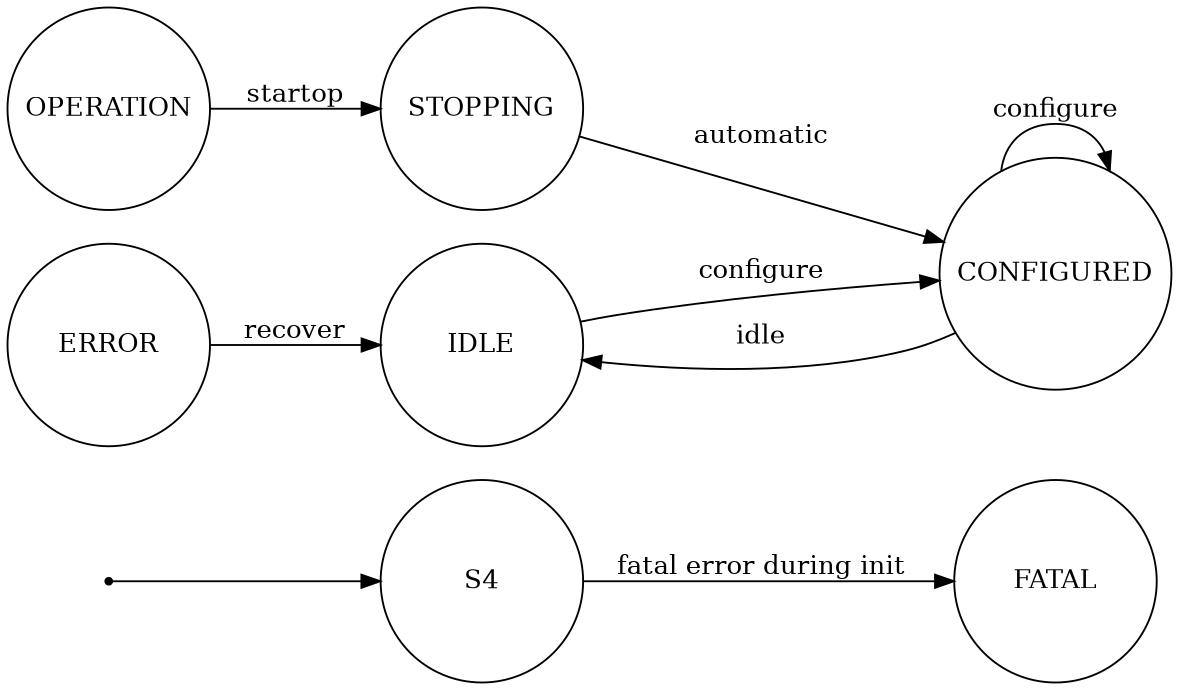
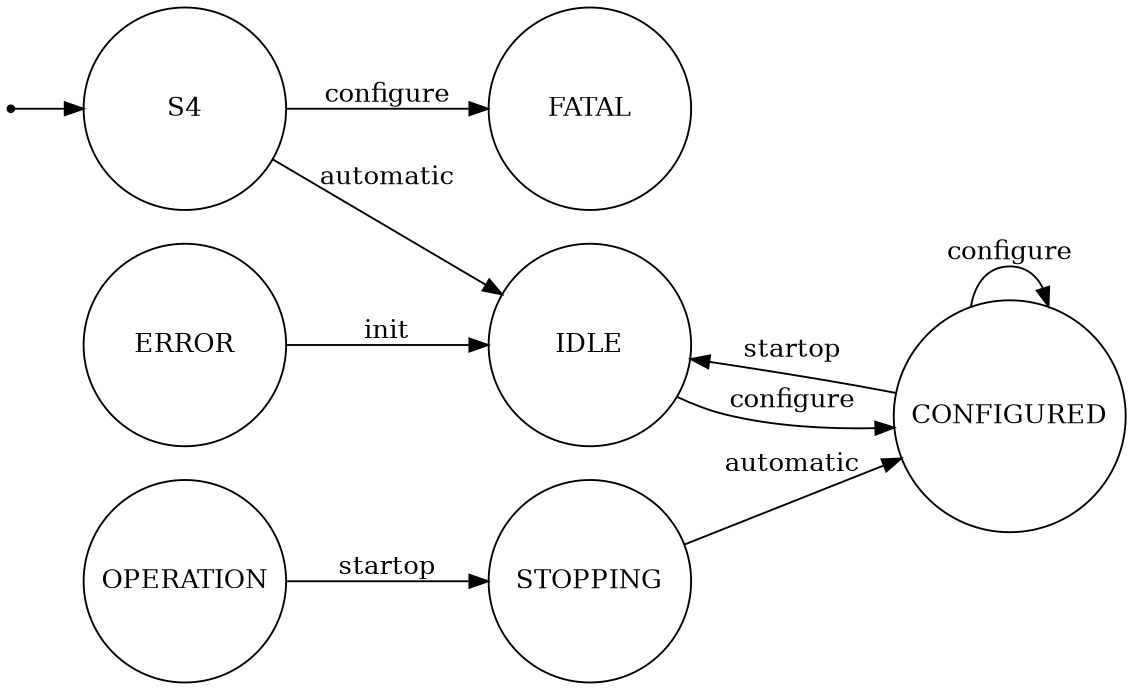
none -> (379, 222)
(295, 331) -> (387, 331)
(761, 337) -> (792, 350)
(761, 567) -> (387, 95)
